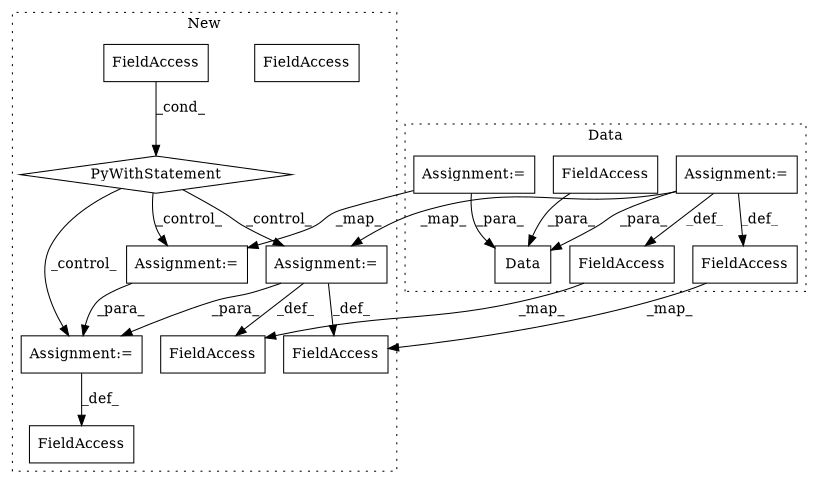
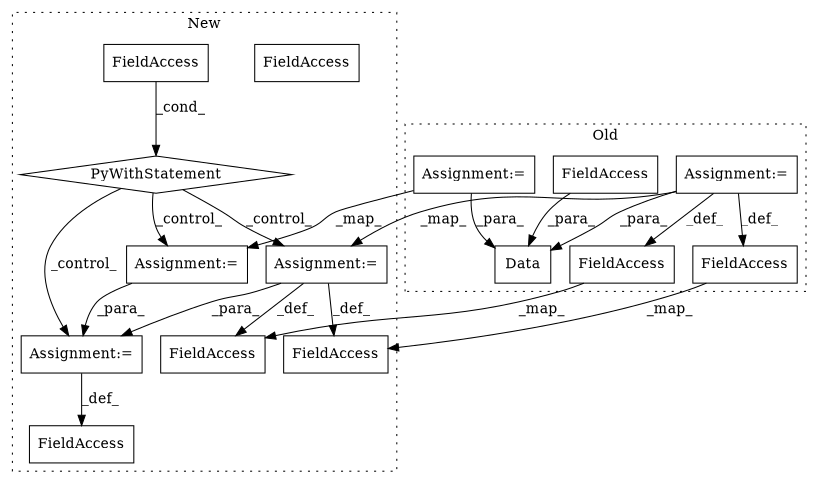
(606, 136) -> (606, 136)
